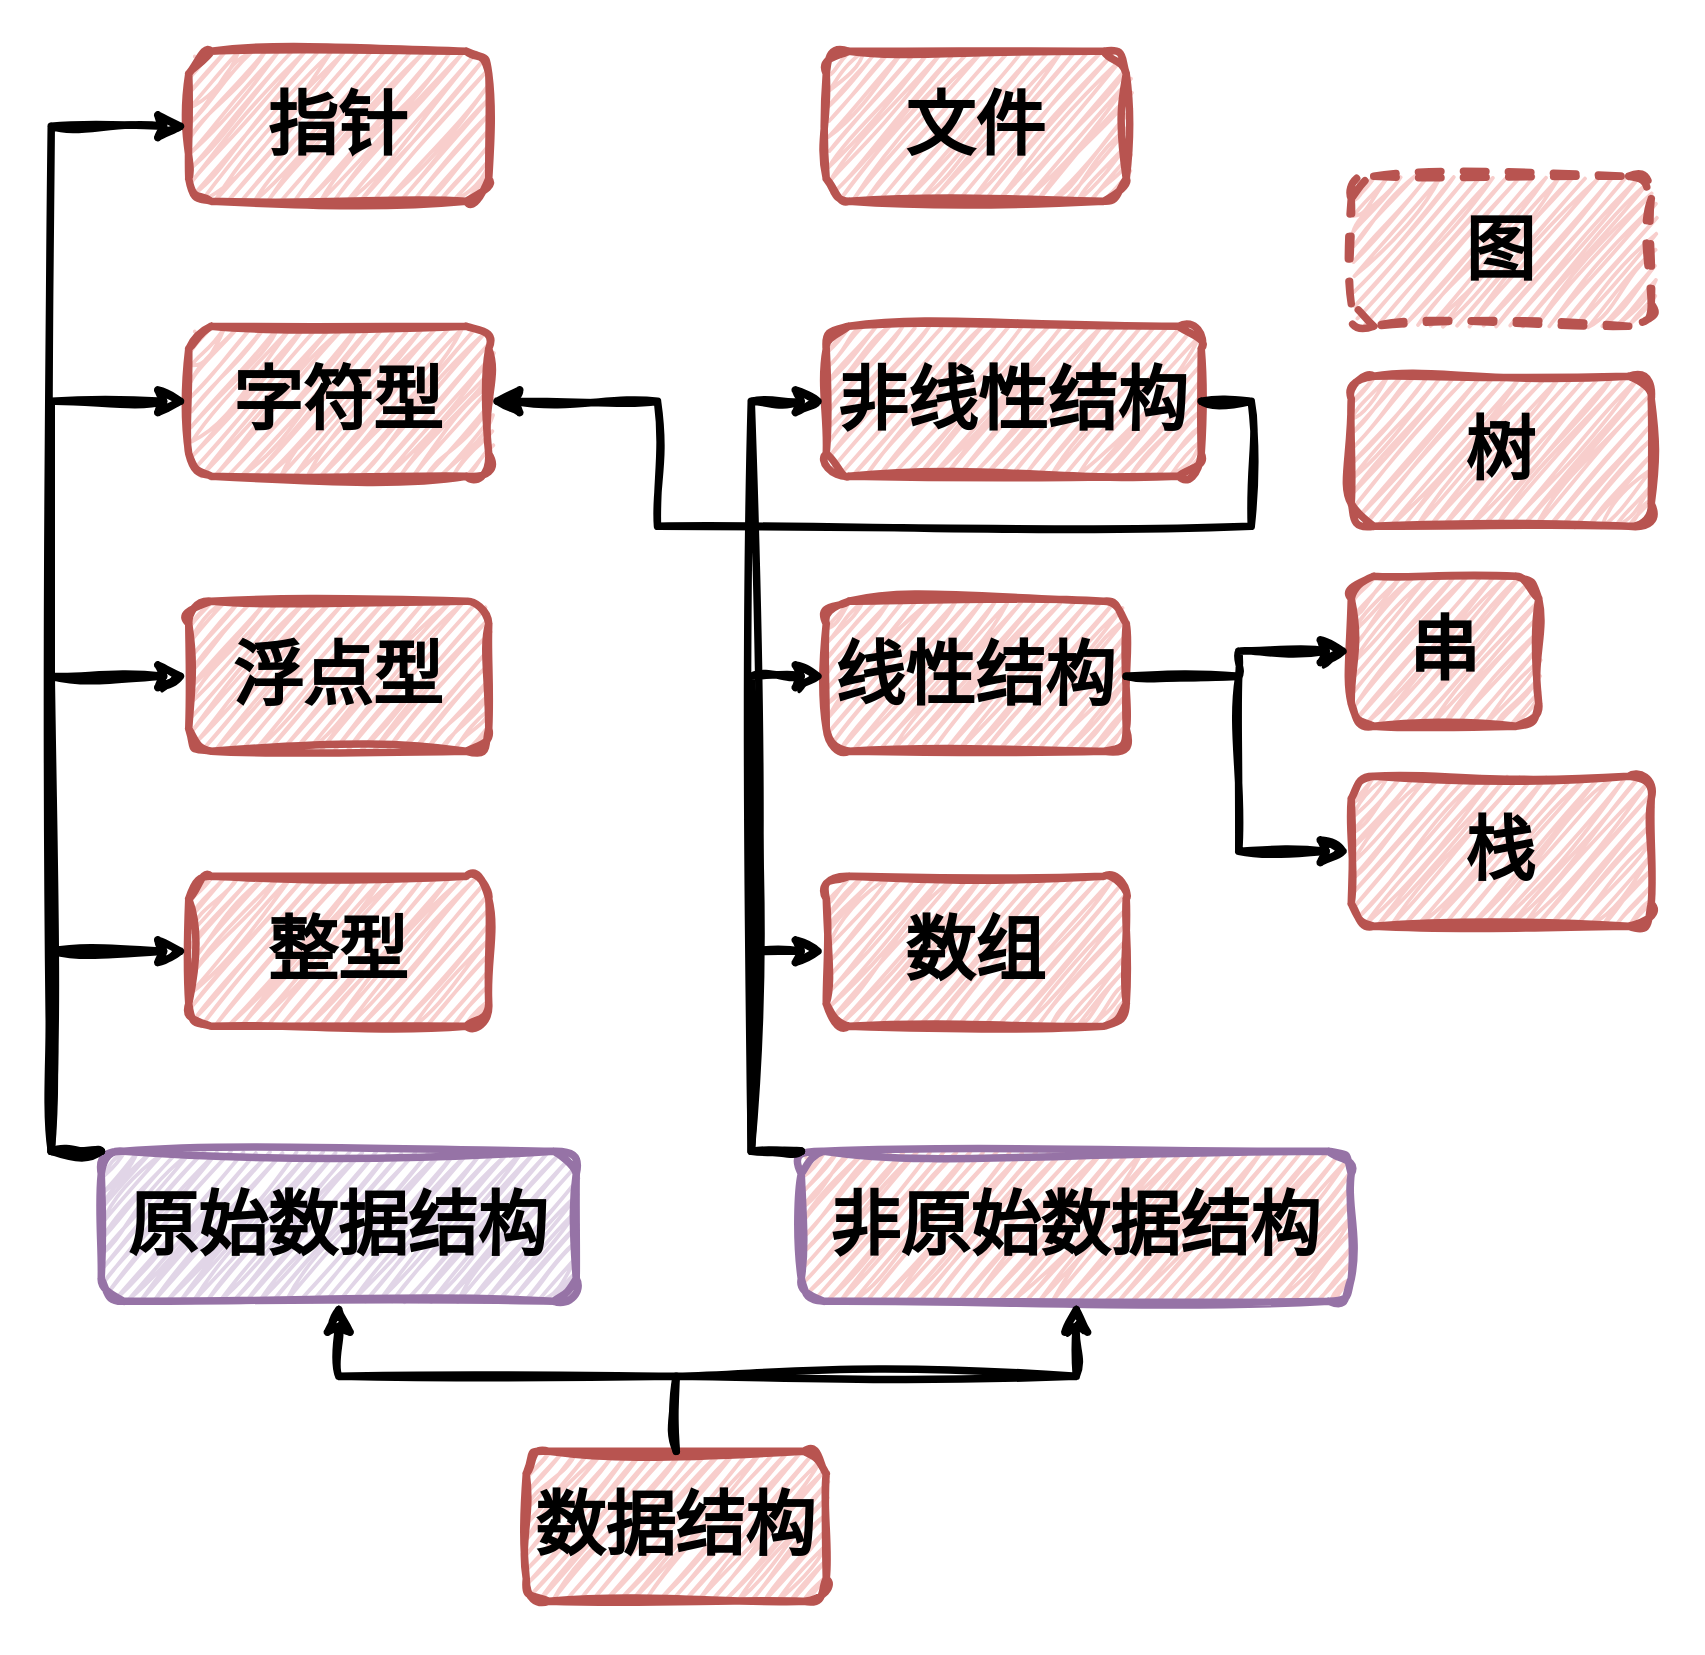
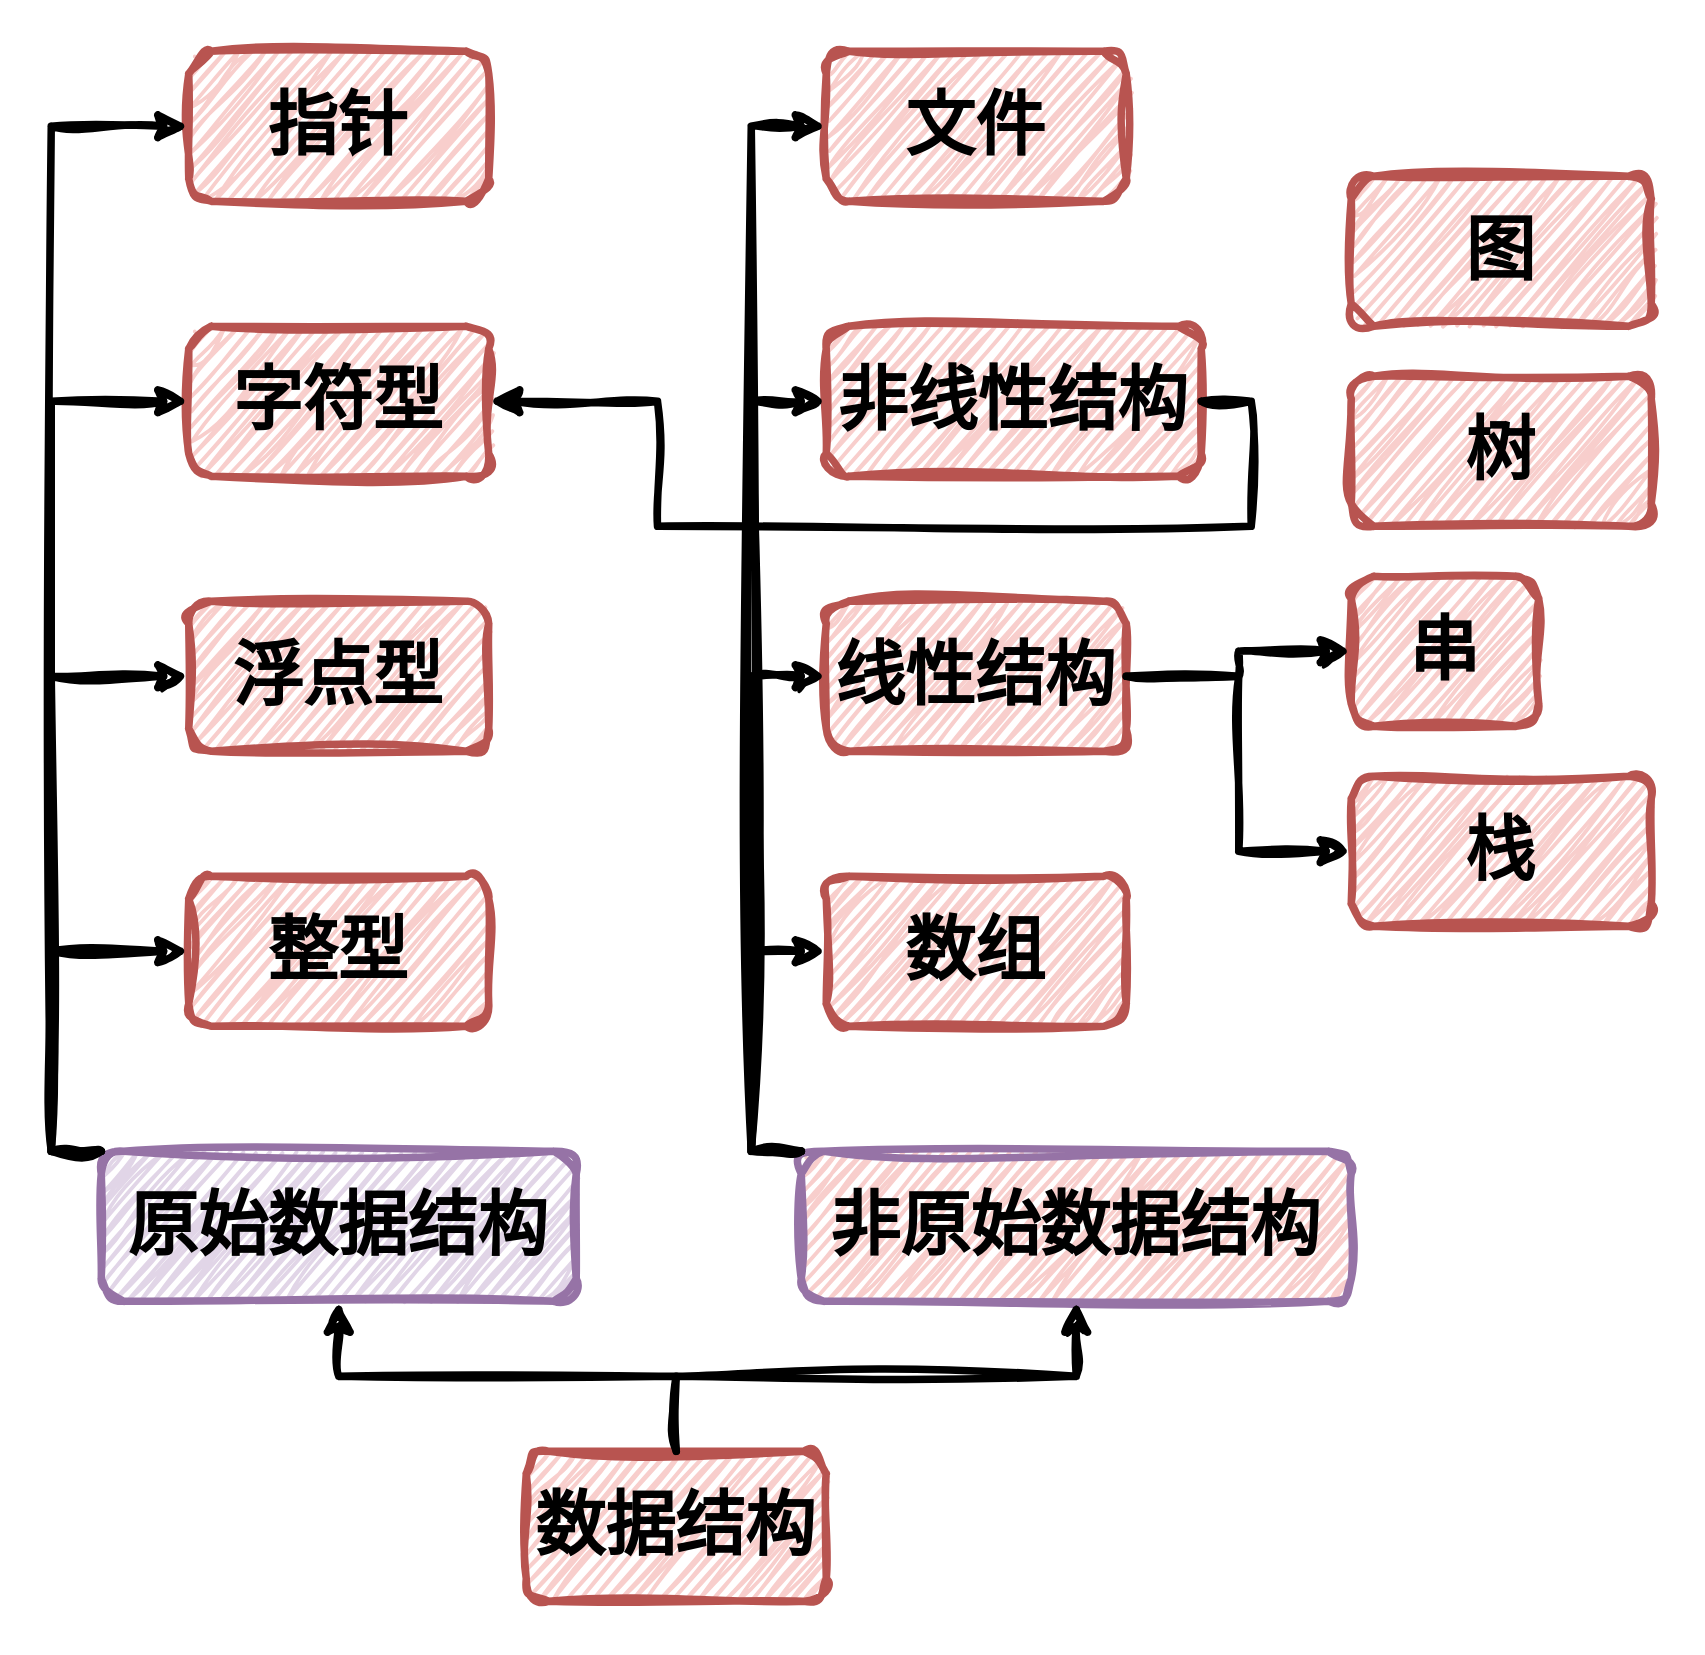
none -> (751, 237)
(1501, 251) -> (1501, 251)
